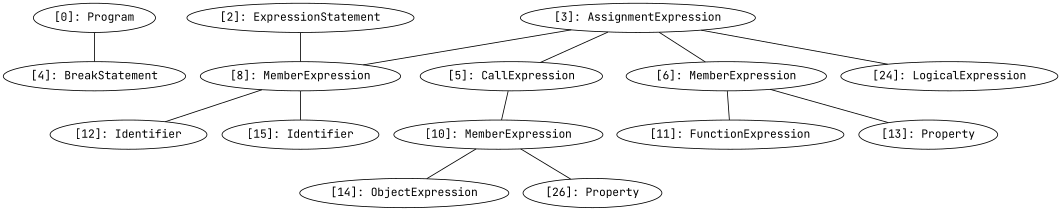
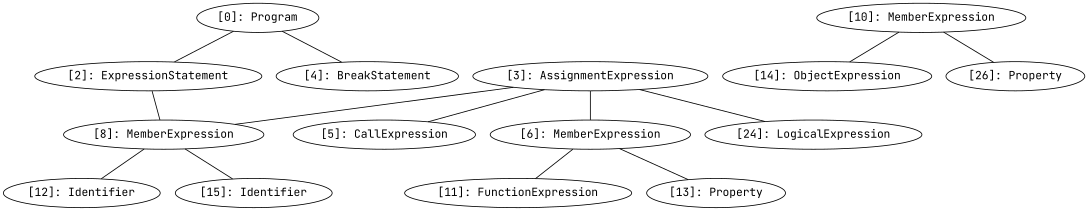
none -> (204, 47)
(505, 106) -> none
